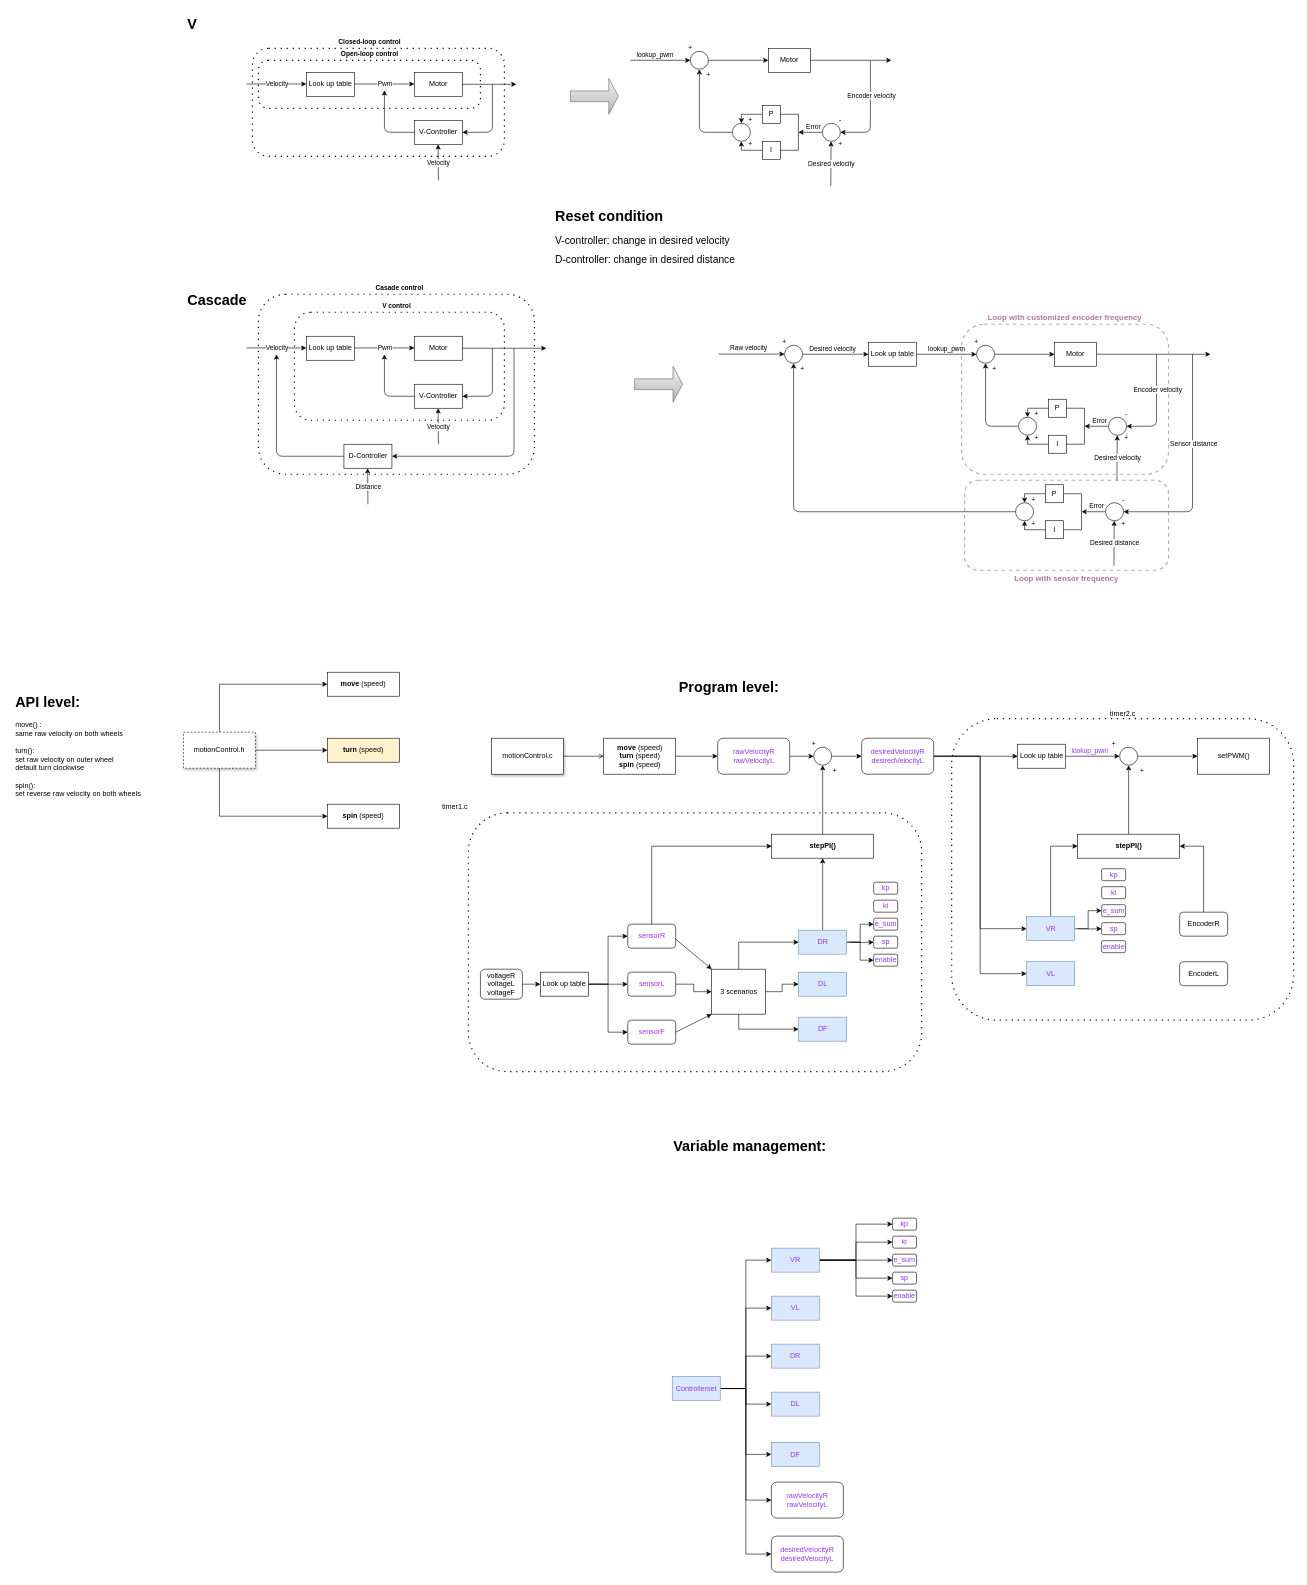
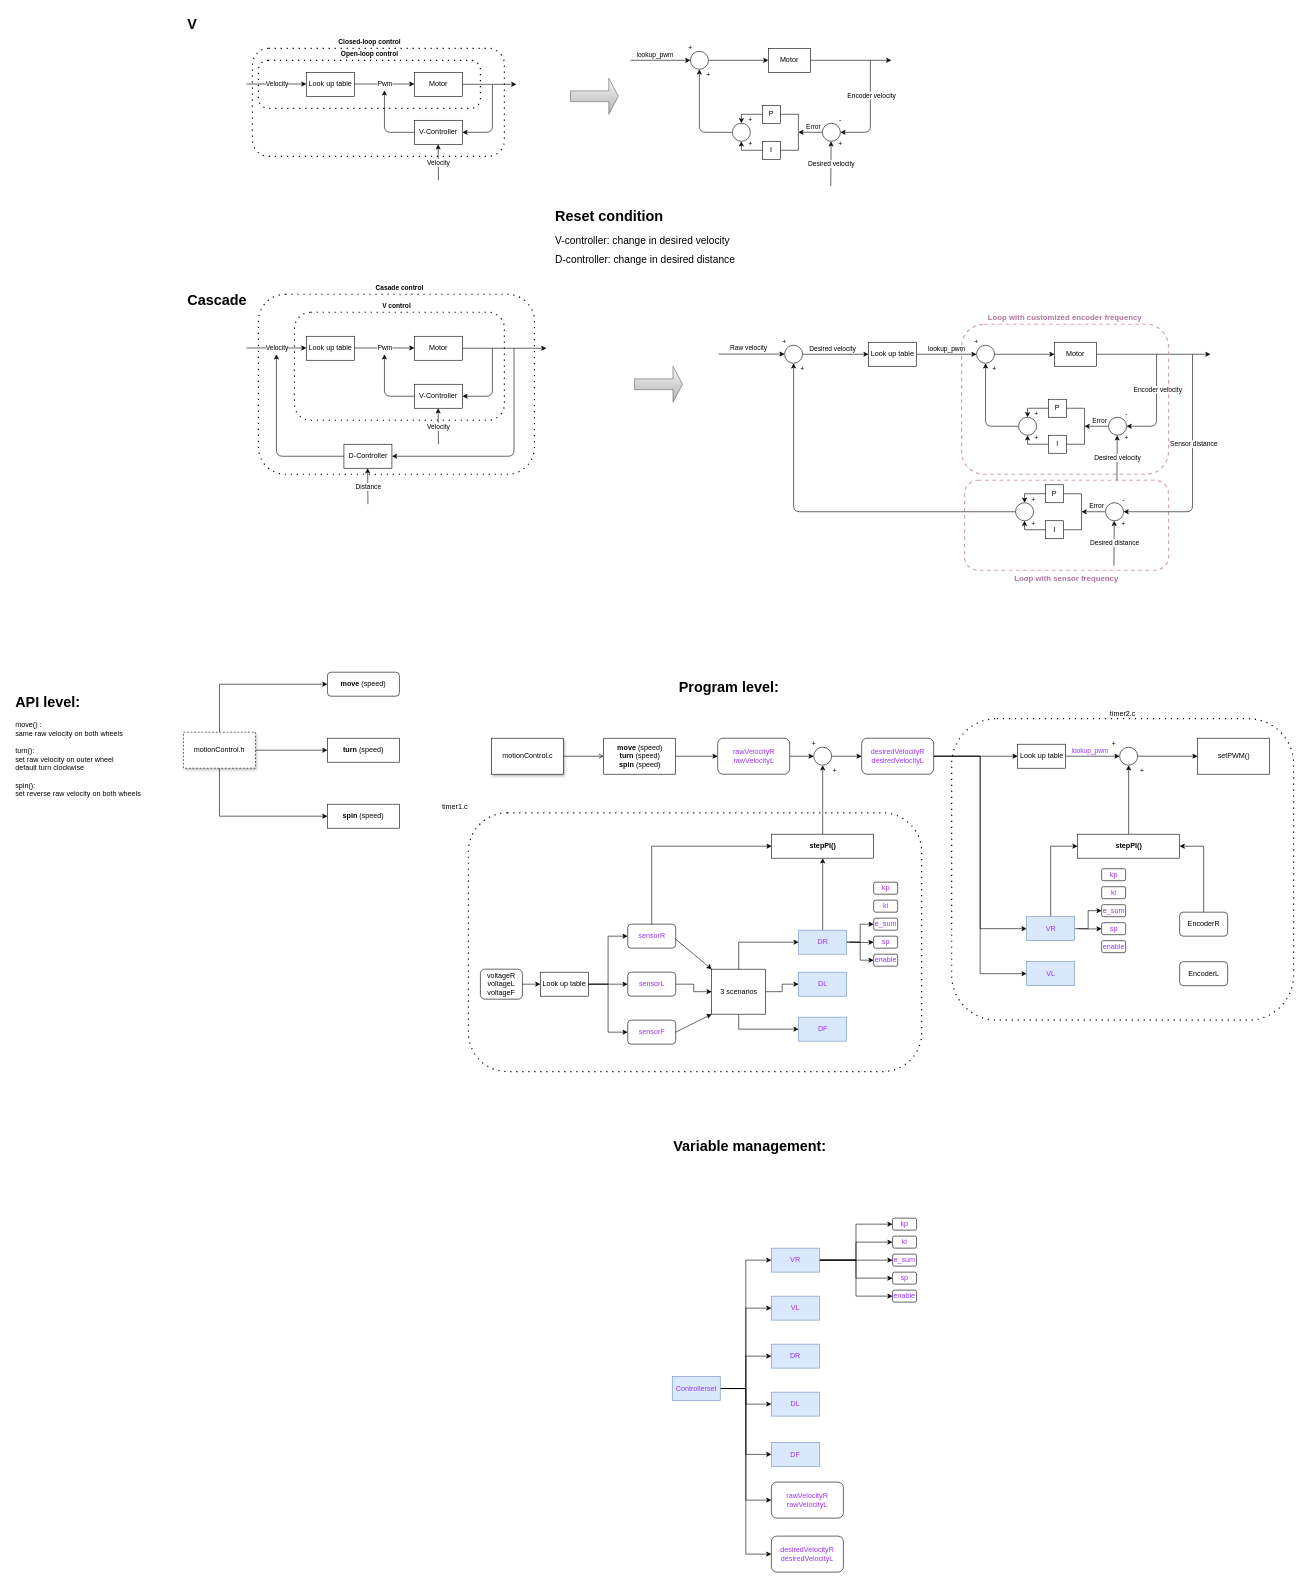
(363, 684) -> (363, 684)
(363, 750) -> (363, 750)
